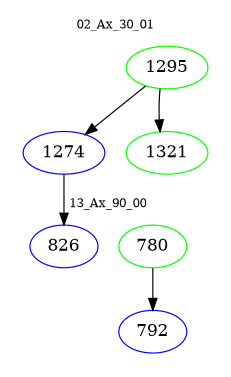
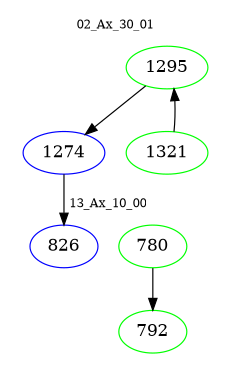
(159, 104) -> (175, 116)
(108, 204) -> (108, 204)
(153, 332) -> (153, 332)
